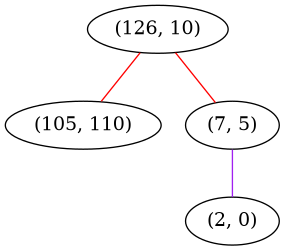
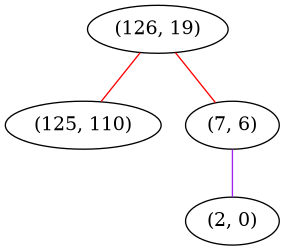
(158, 29) -> (158, 29)
(83, 125) -> (83, 125)
(232, 125) -> (232, 125)
